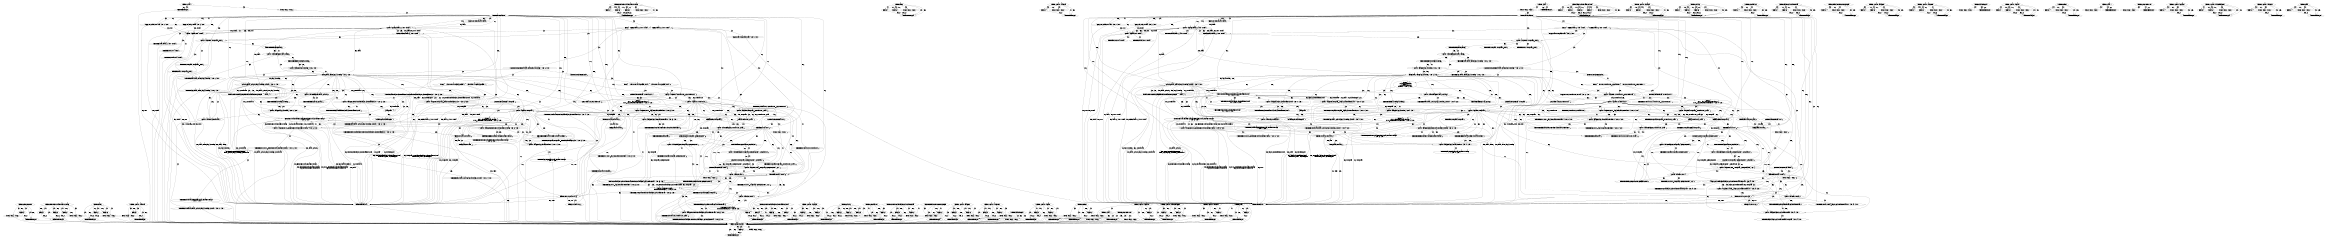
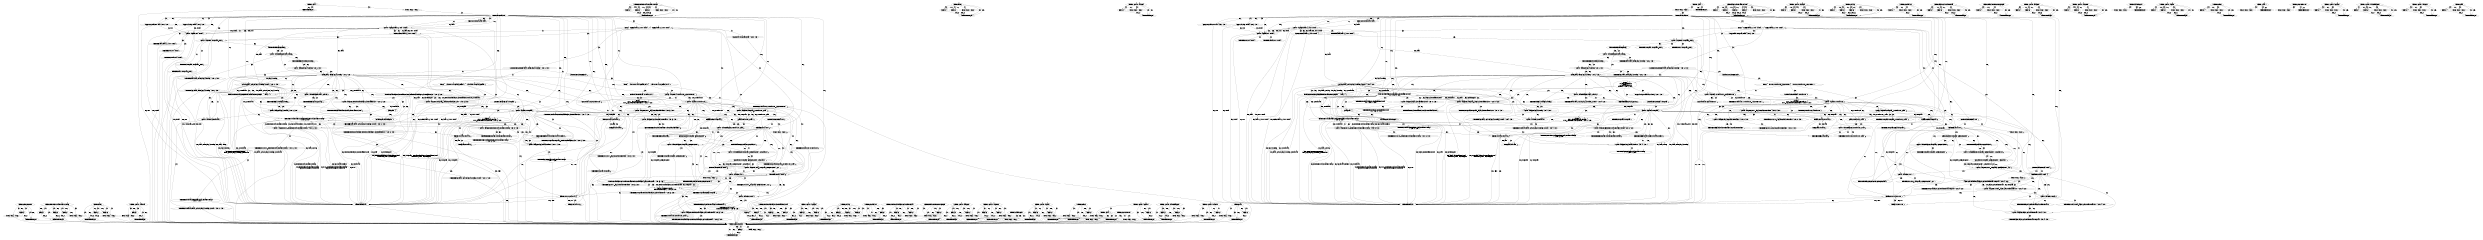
(1575, 95) -> none
none -> (1649, 95)
